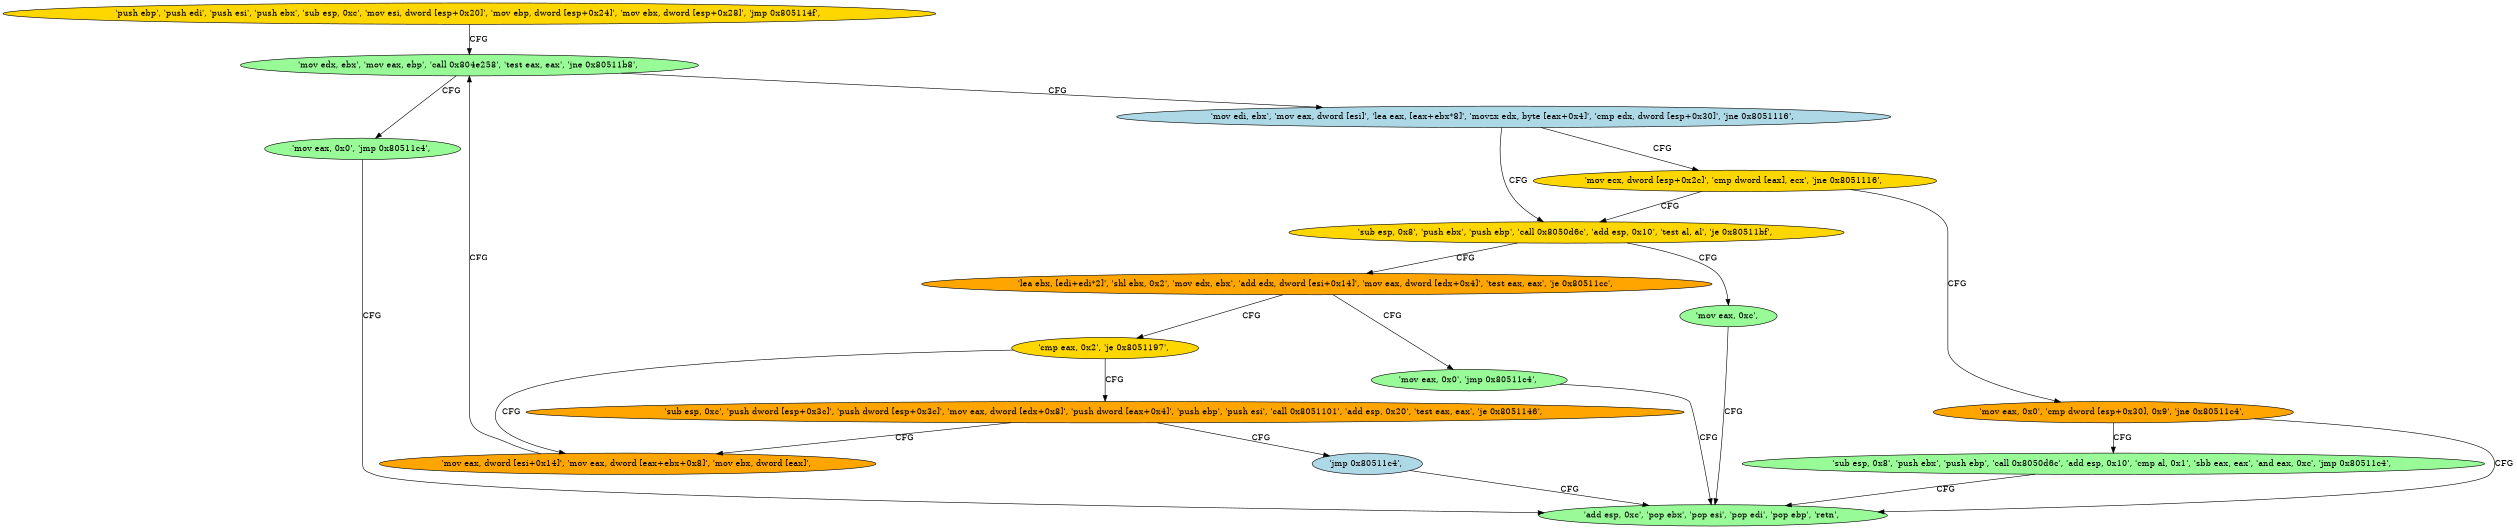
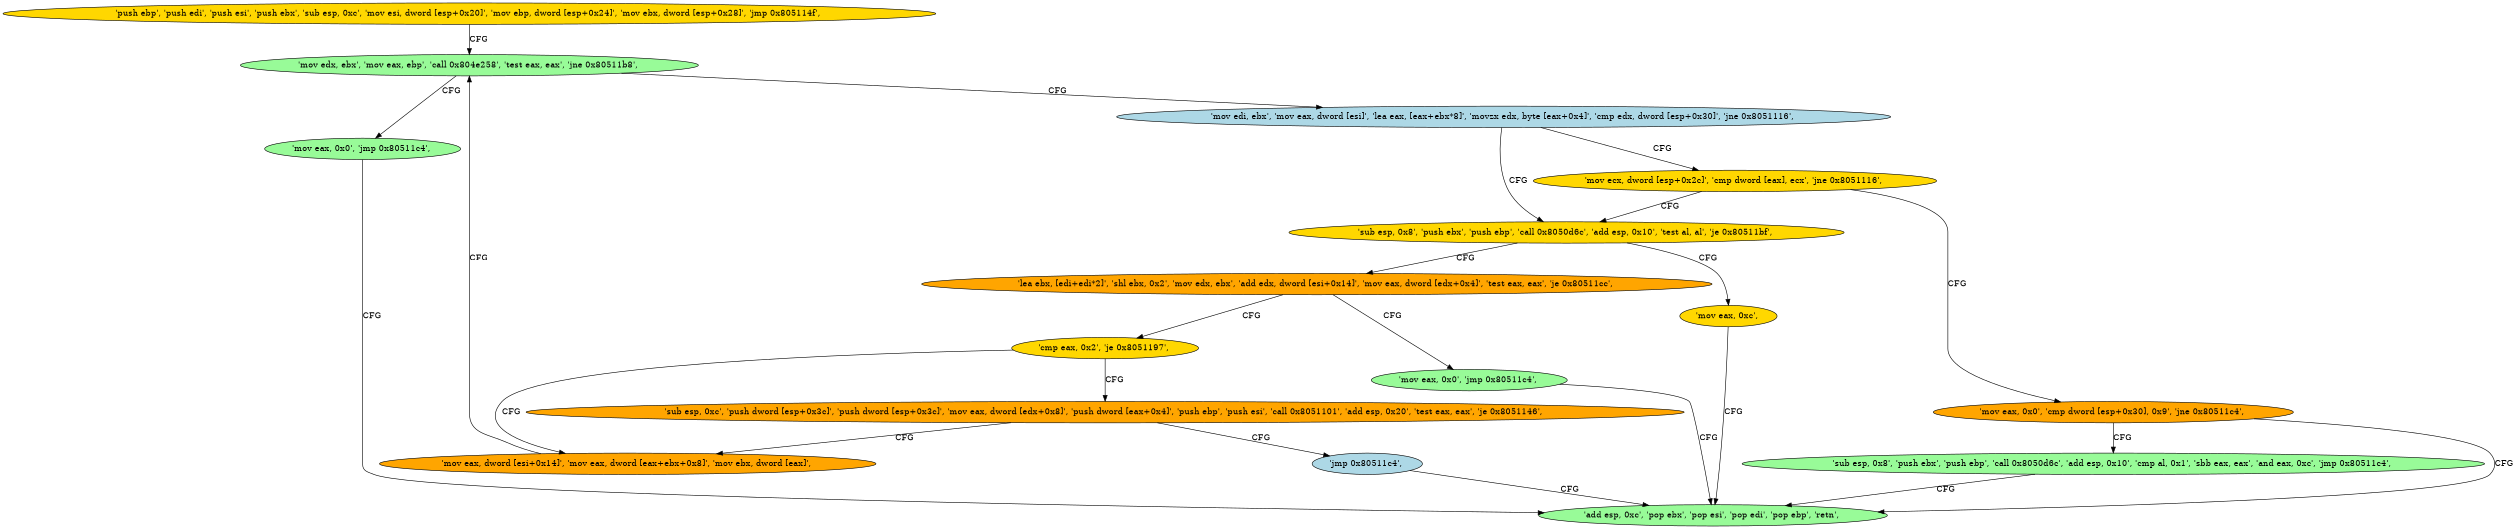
(1728, 316) -> (1728, 316)
